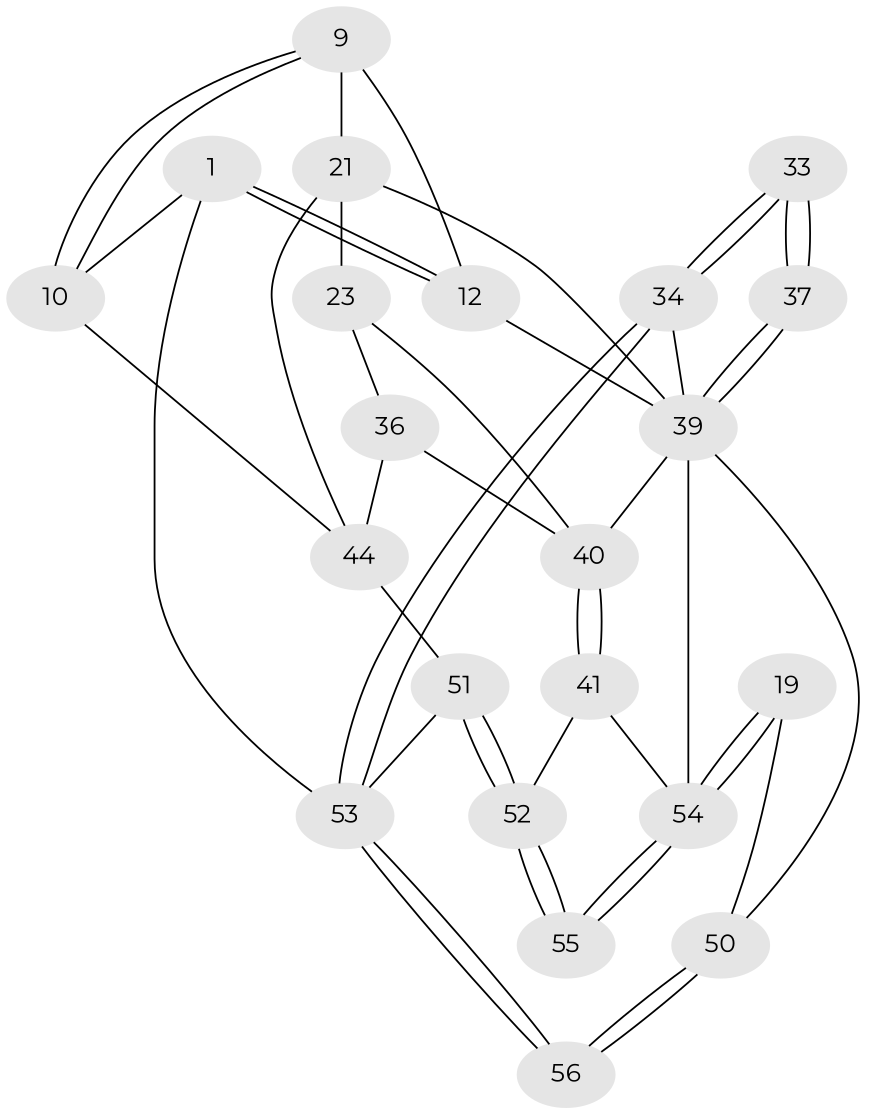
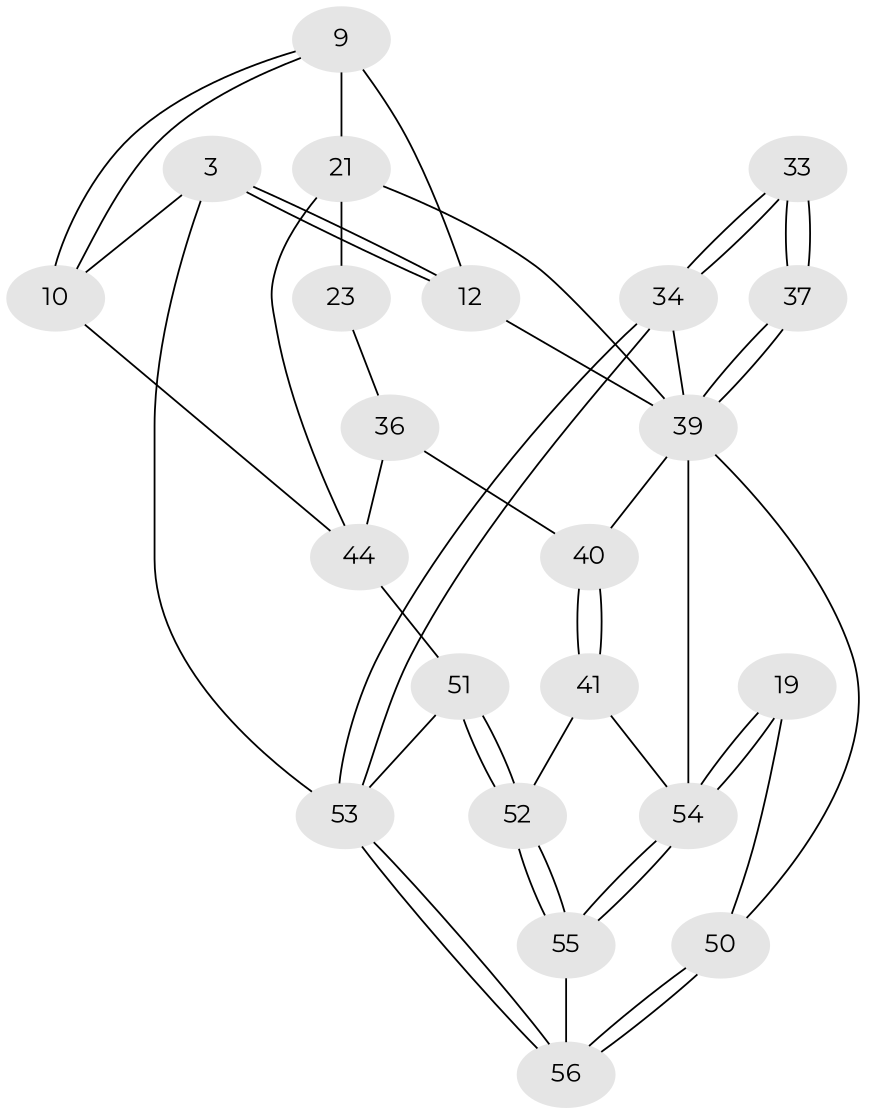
(212, 169) -> (212, 169)
(477, 419) -> none
none -> (566, 1010)
